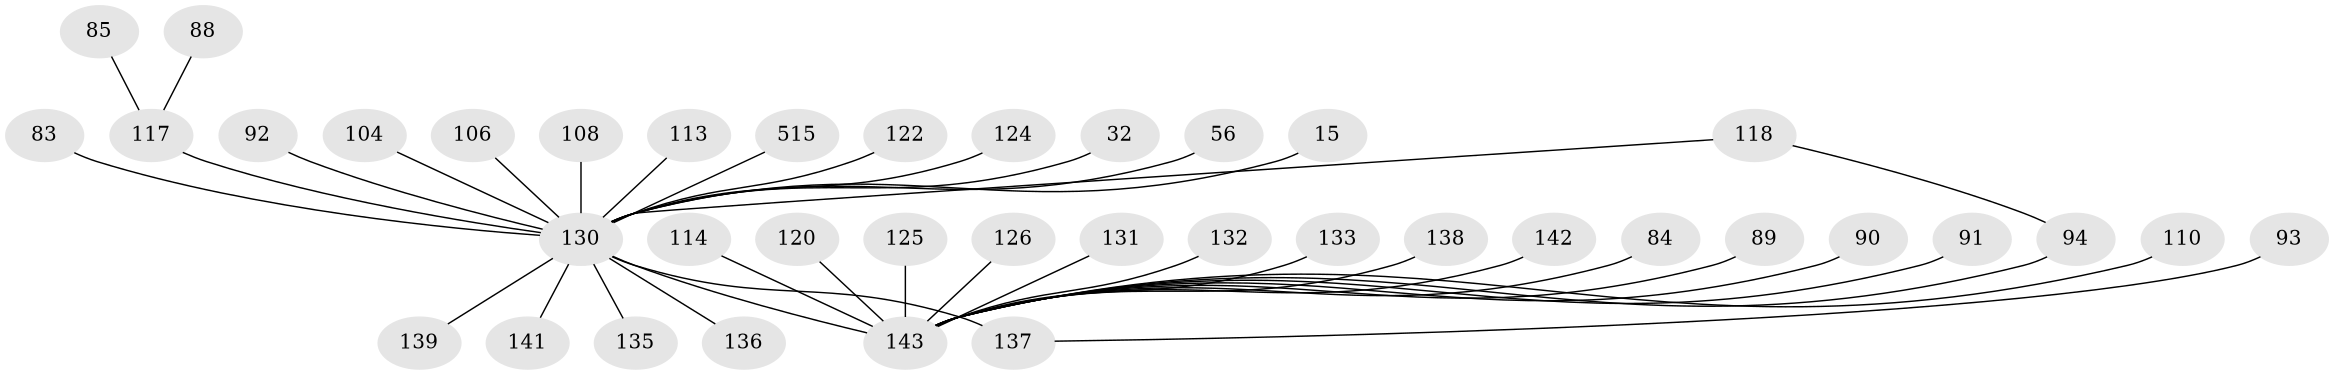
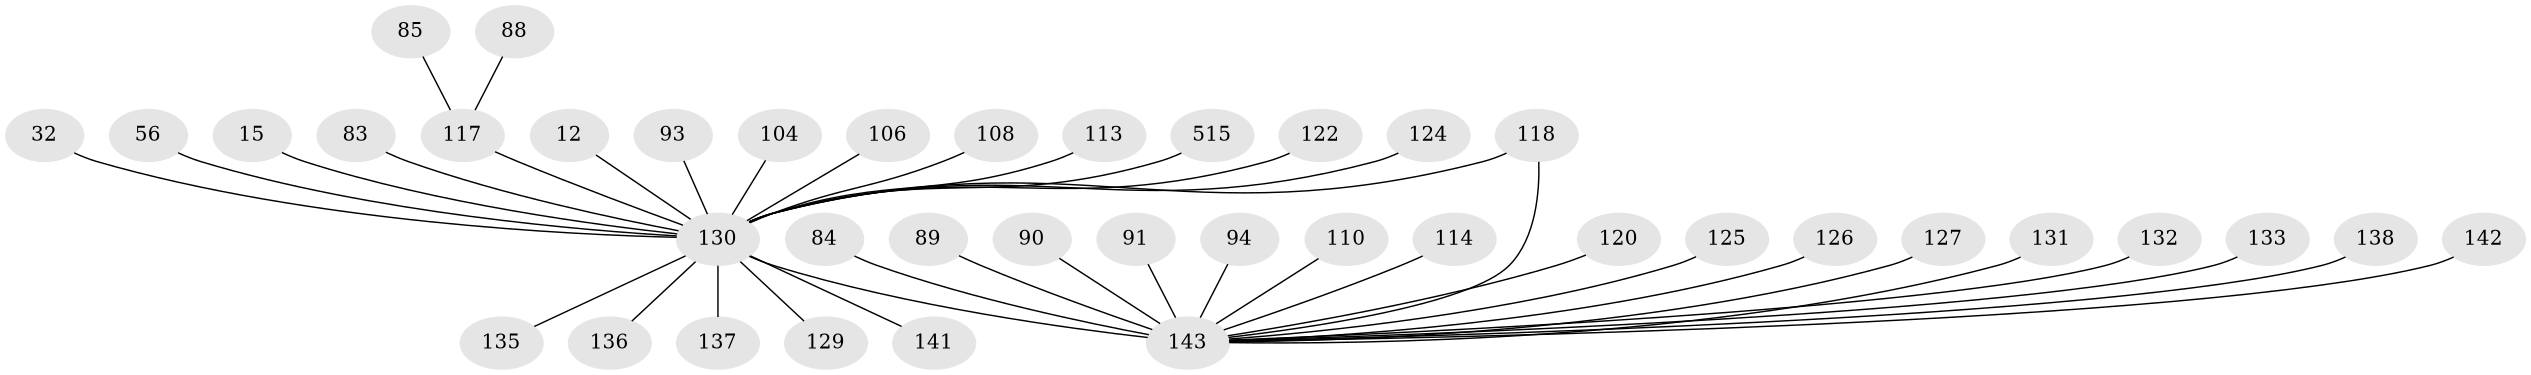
(258, 136) -> (569, 136)
(1921, 179) -> (1501, 271)
none -> (1943, 239)
(1660, 323) -> (696, 188)
(420, 343) -> (826, 343)
